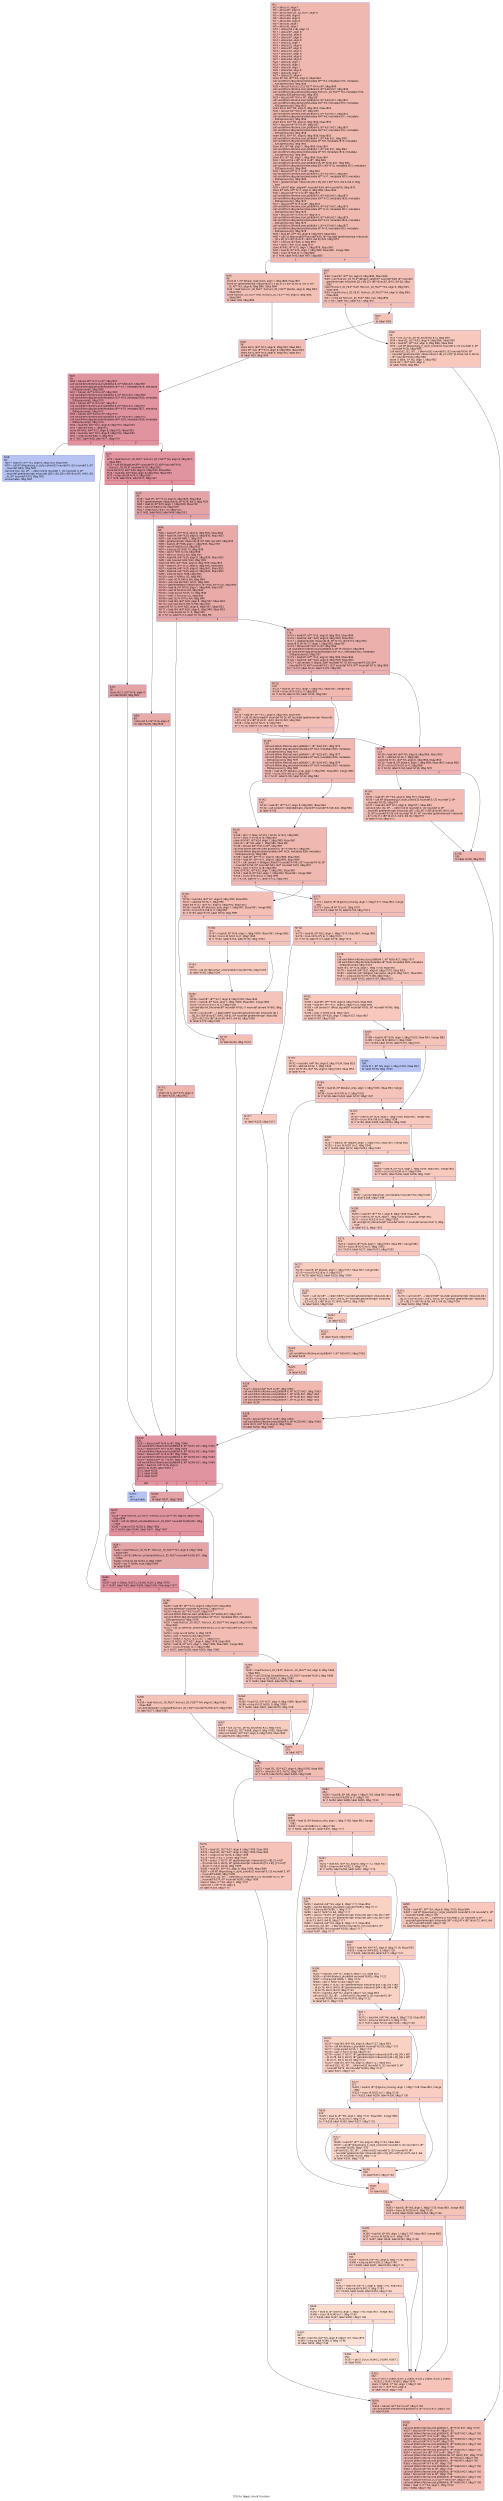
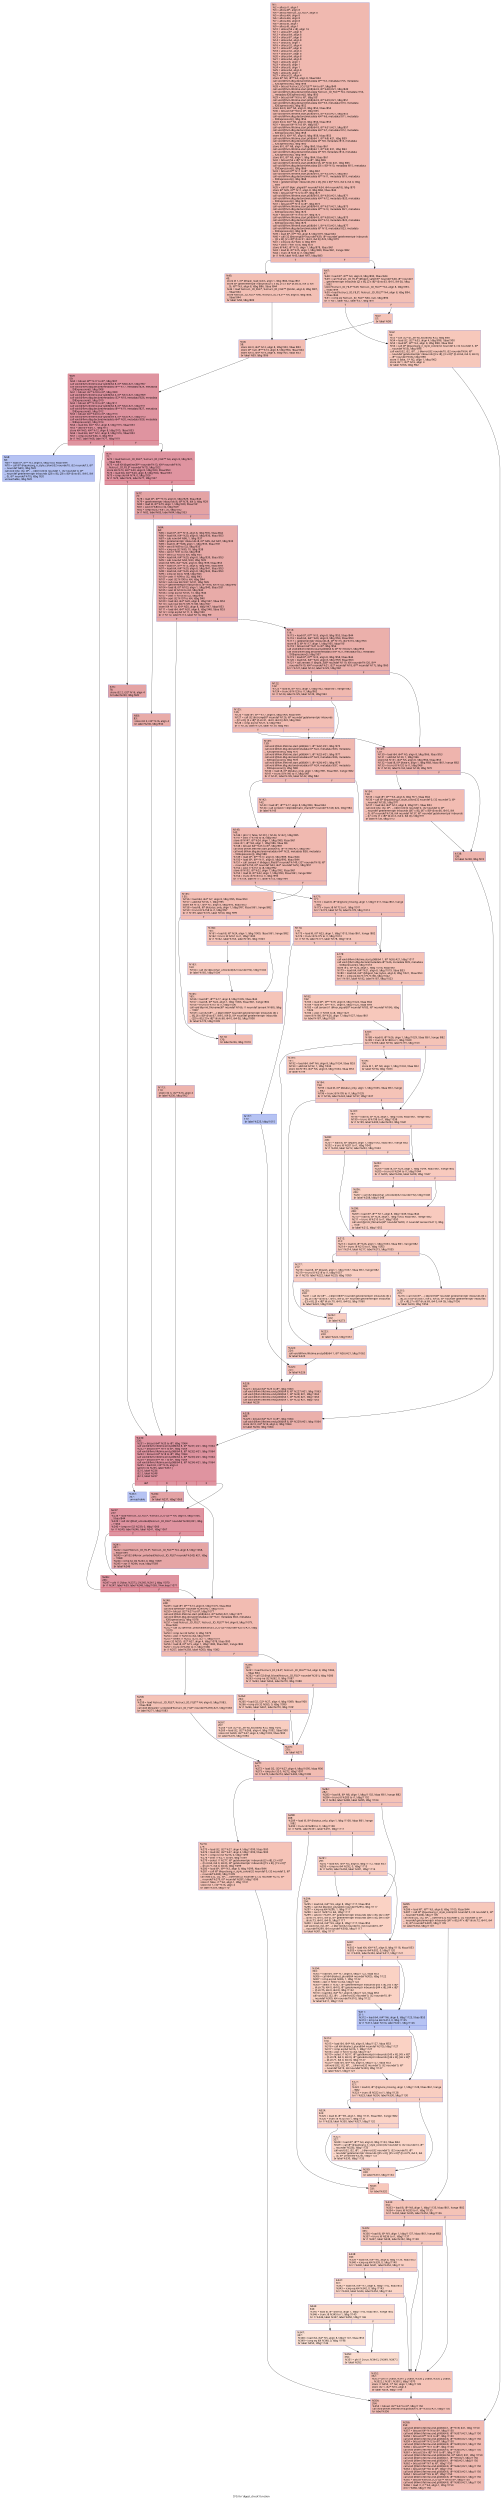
(329, 791) -> (359, 837)
(390, 1065) -> (390, 1065)
(260, 1119) -> (260, 1119)
(236, 1216) -> (282, 1177)
(441, 1843) -> (393, 1852)
(392, 2020) -> (392, 2020)
(355, 2156) -> (355, 2156)
(387, 2368) -> none
